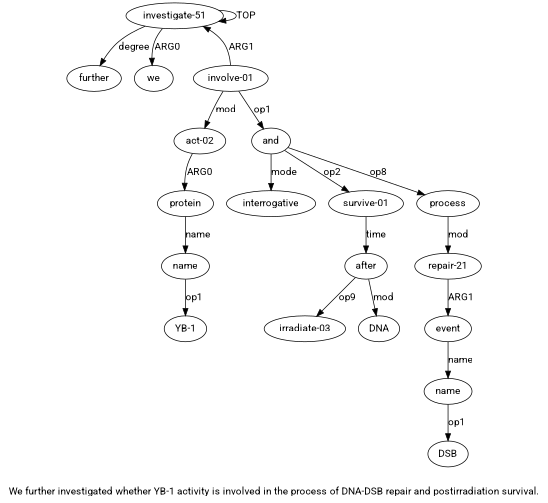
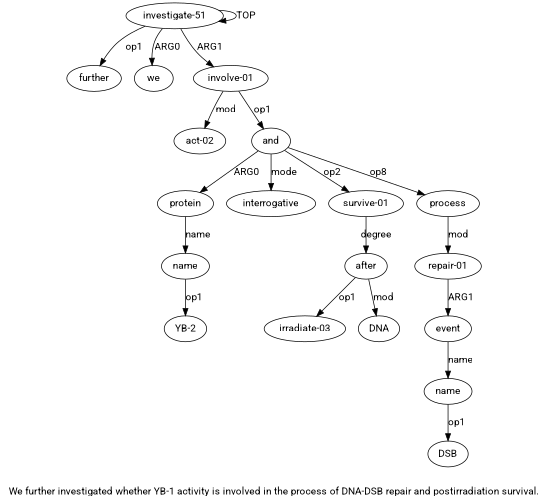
(225, 45) -> (192, 47)
(134, 47) -> (134, 47)
(187, 168) -> (232, 170)
(376, 235) -> (376, 235)
(448, 266) -> (448, 266)
(347, 297) -> (347, 297)
(185, 329) -> (185, 329)
